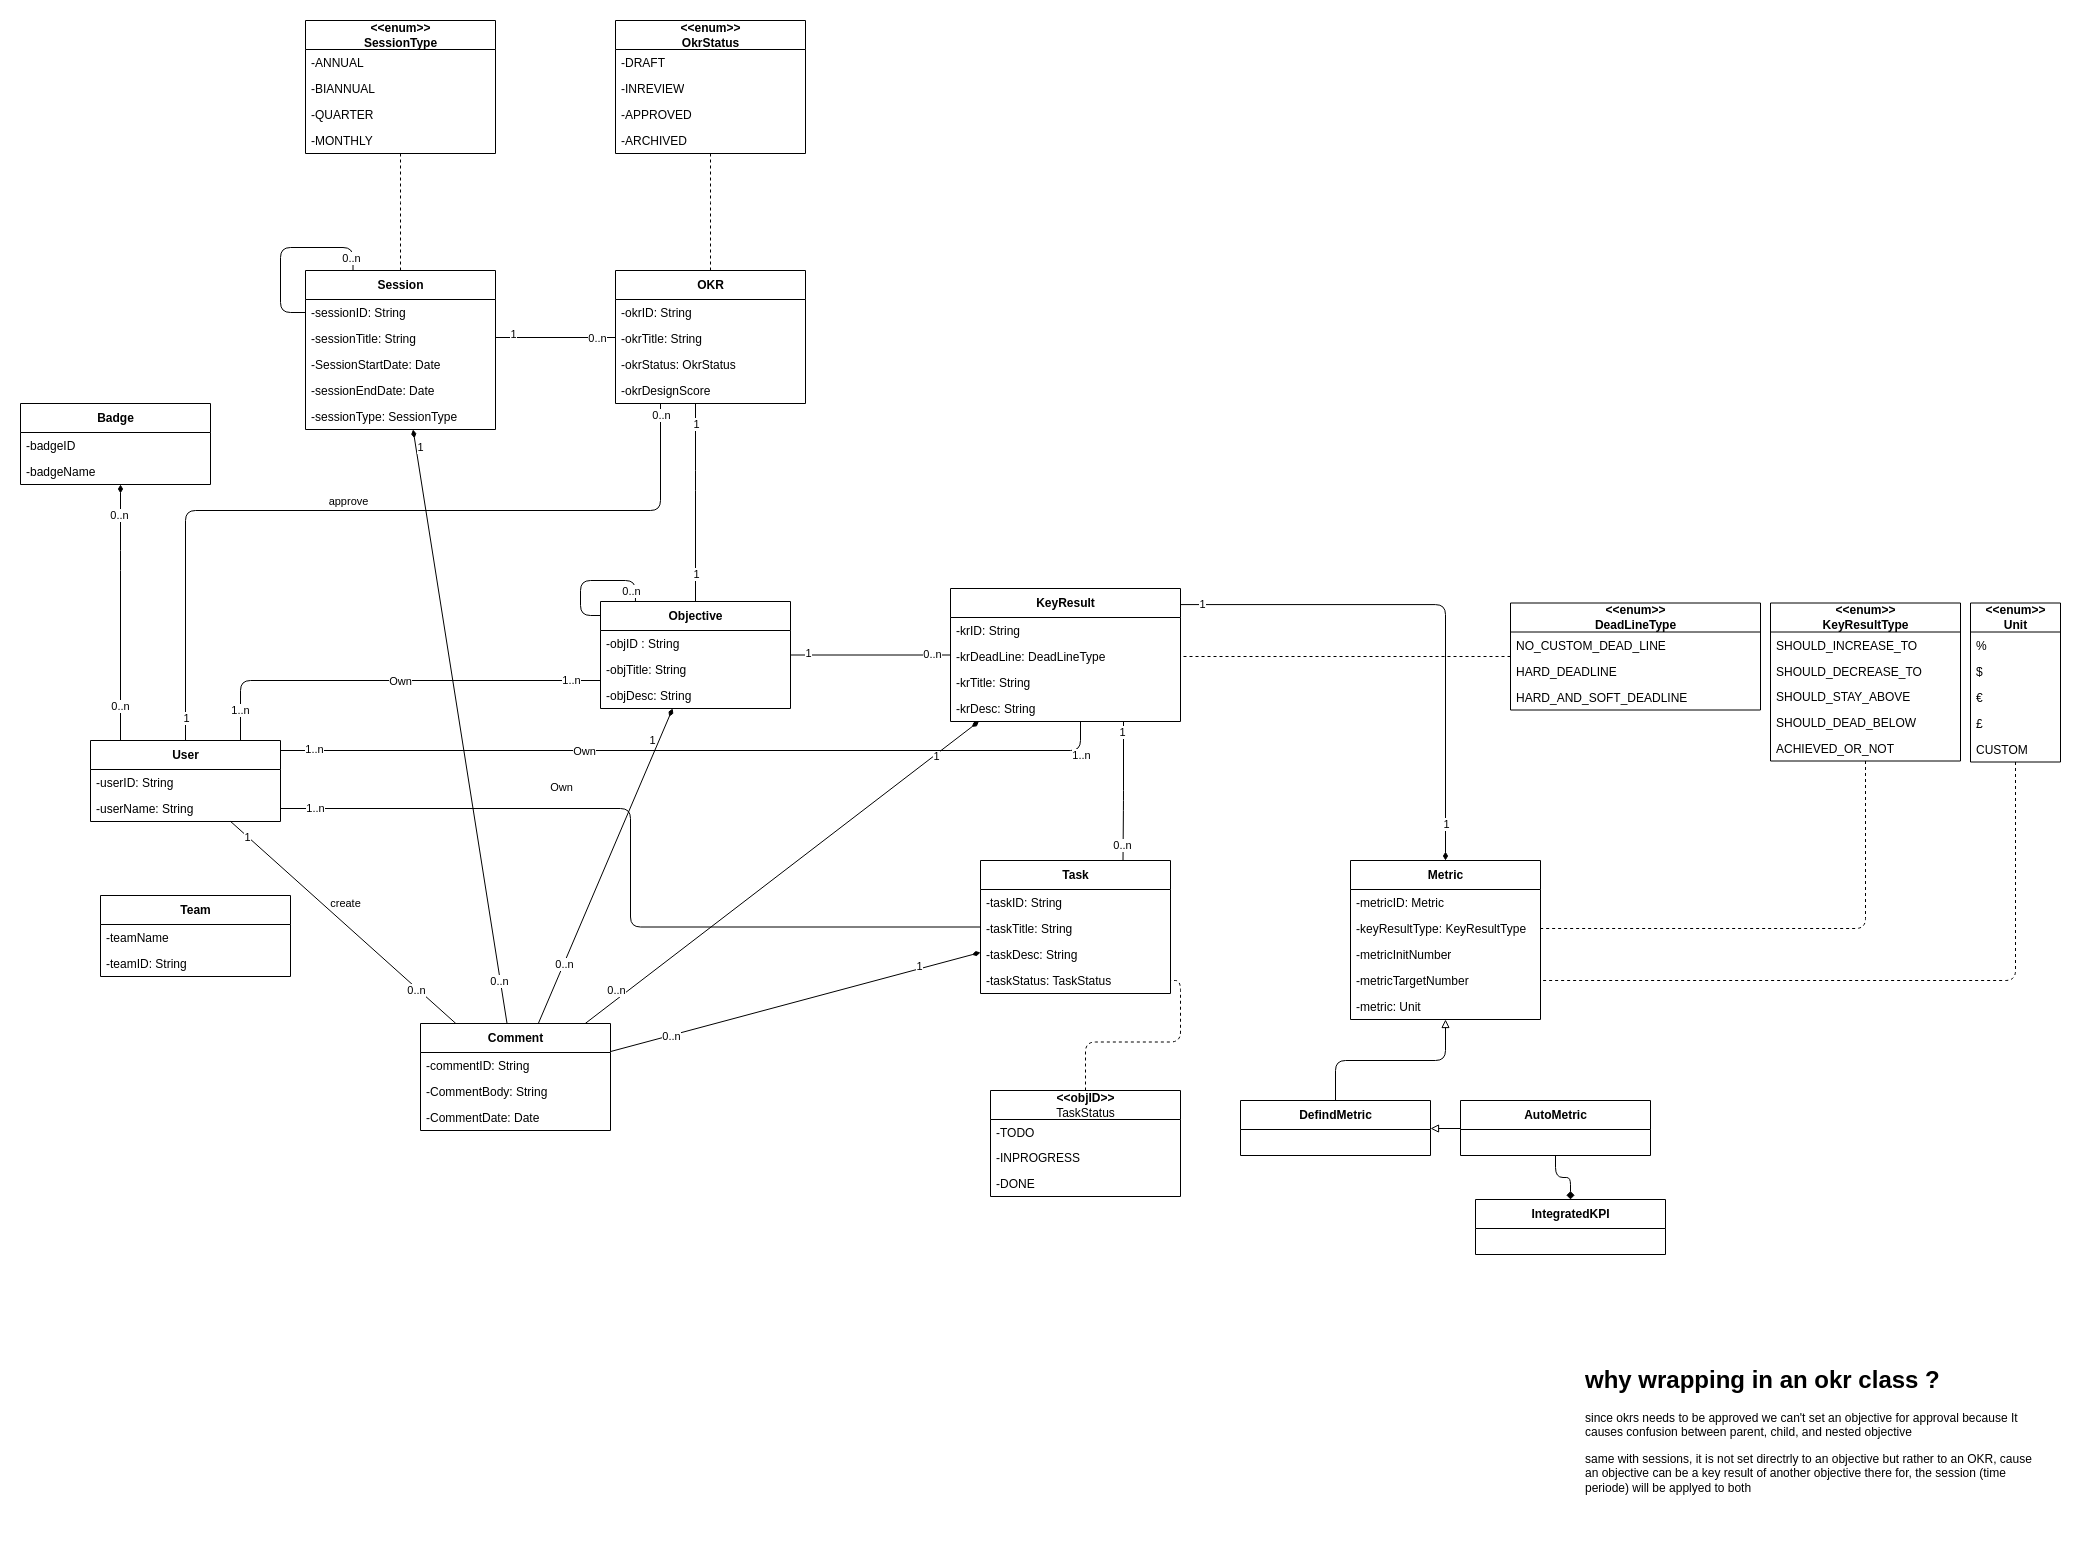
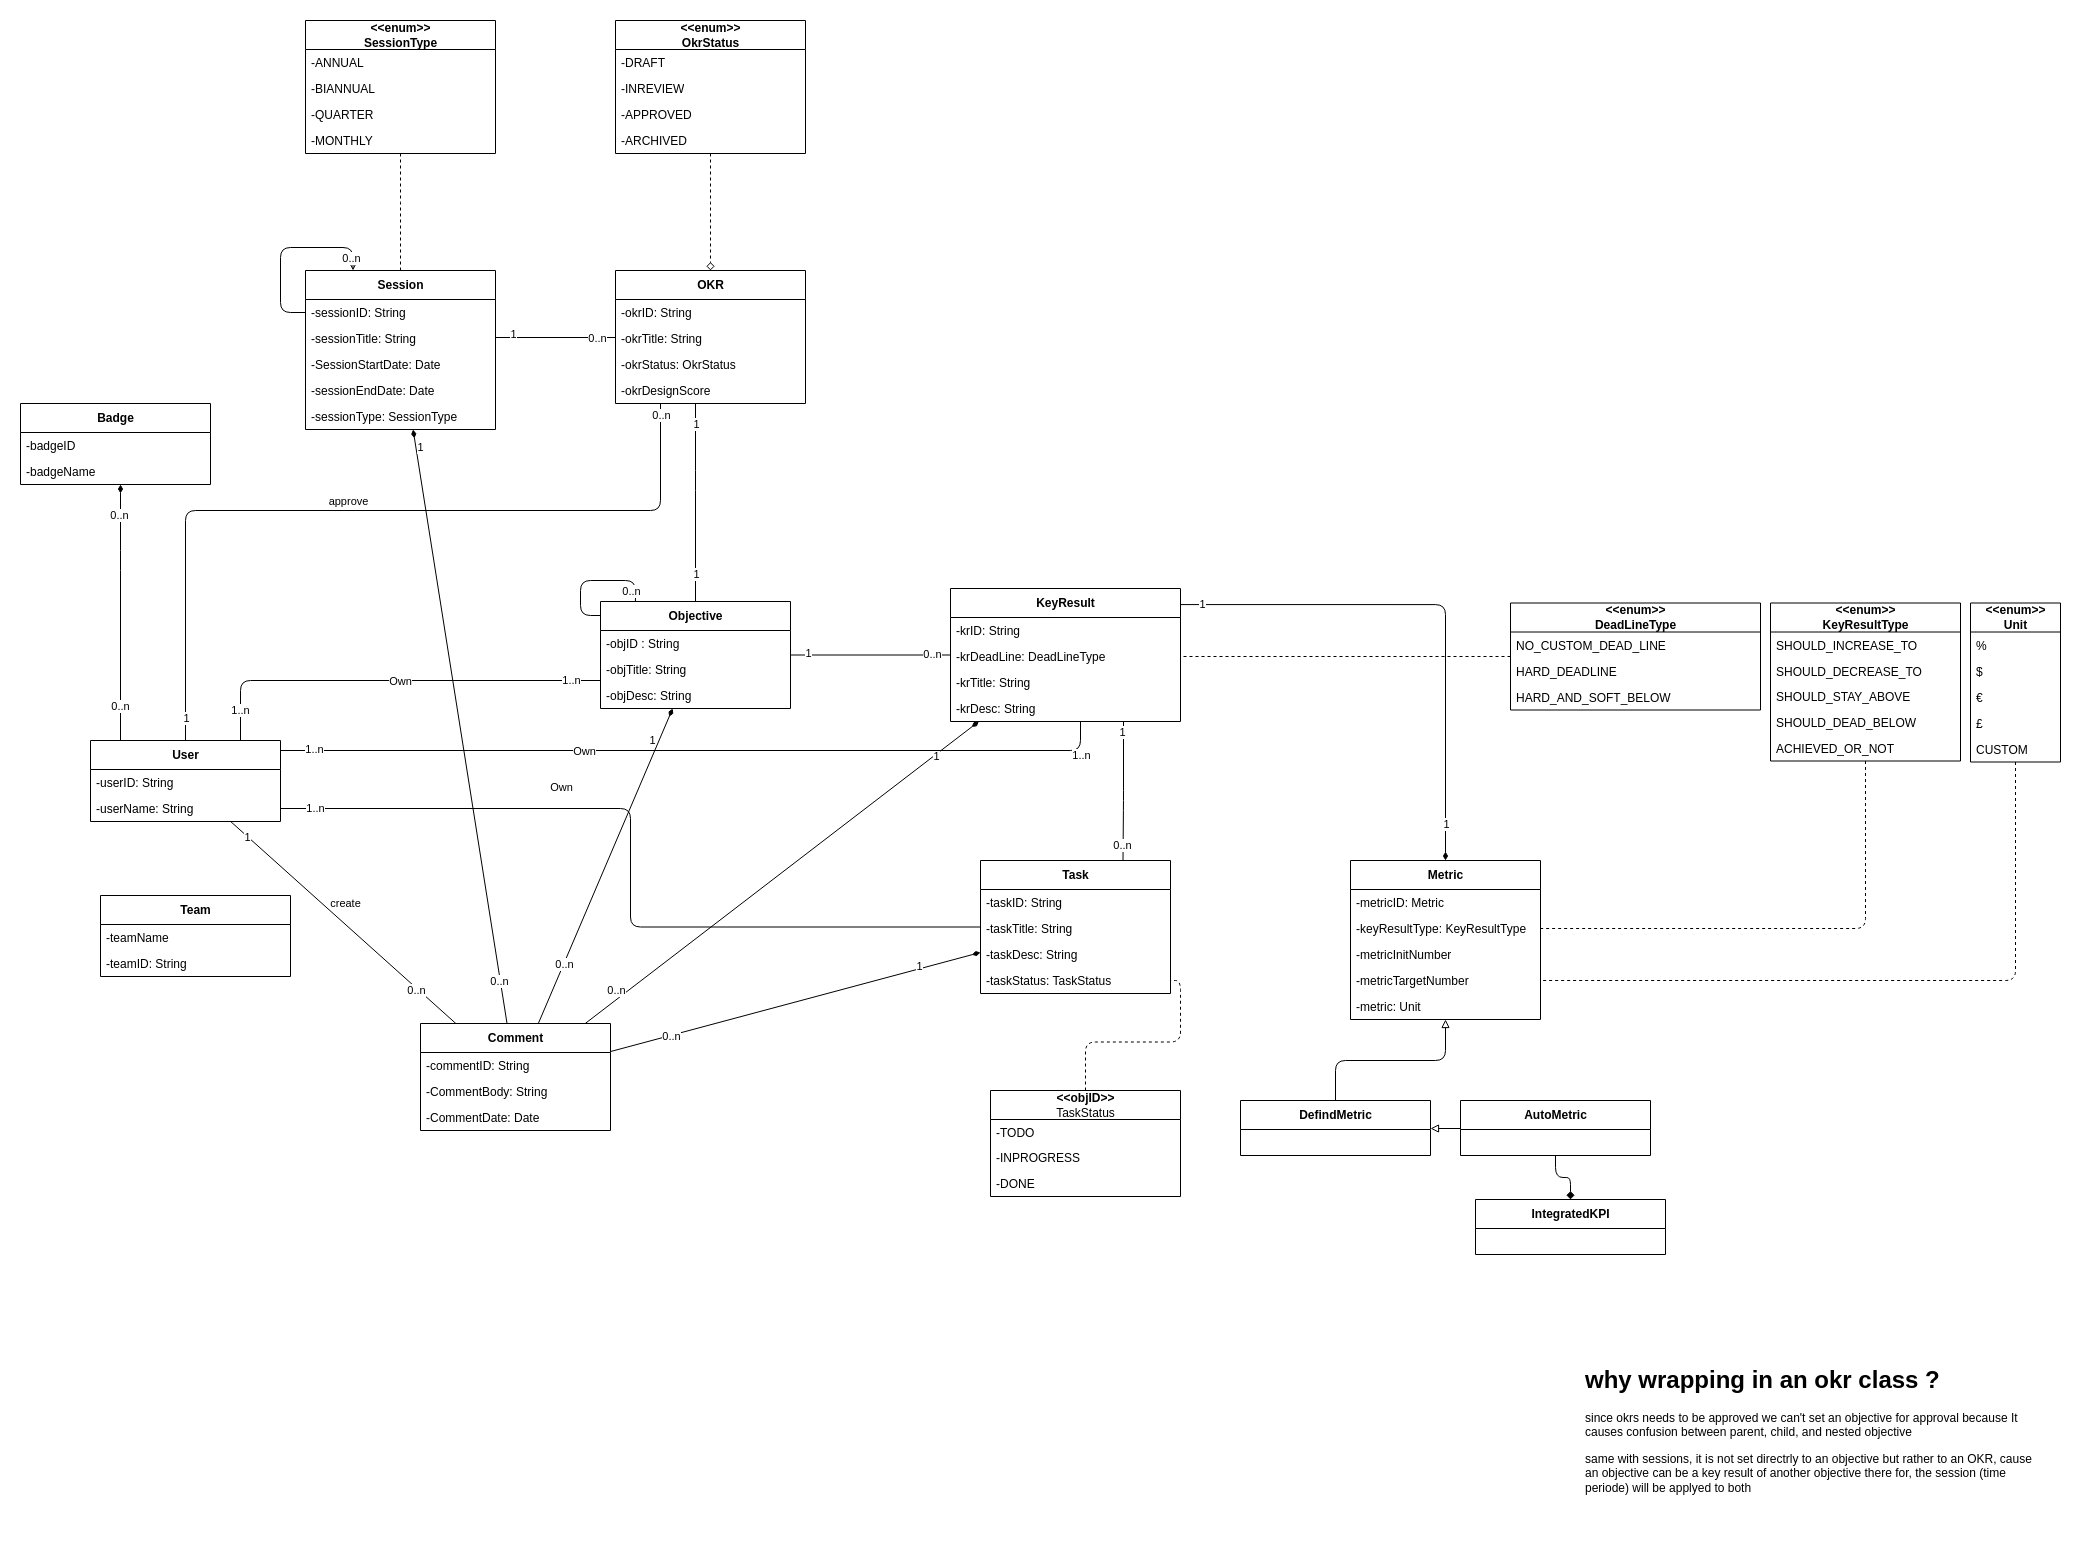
(353, 266) -> (353, 265)
(711, 266) -> (711, 262)
(1590, 699) -> (1580, 699)
